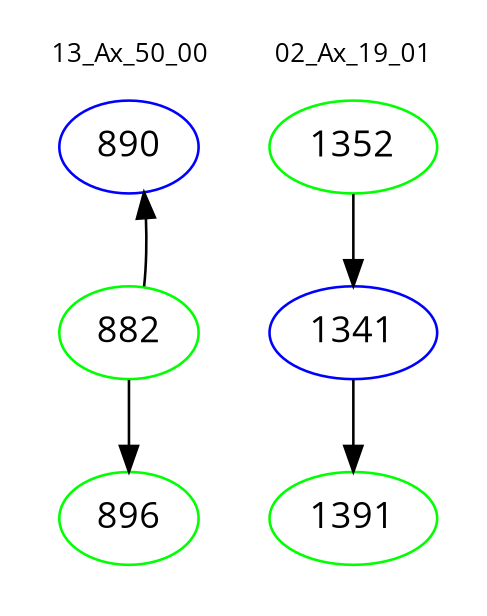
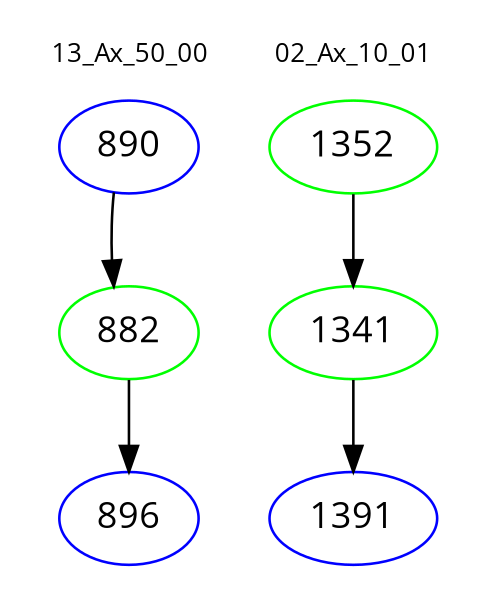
(353, 55) -> (353, 55)
(146, 253) -> (112, 226)
(353, 333) -> (353, 333)
(129, 518) -> (129, 518)
(353, 518) -> (353, 518)
